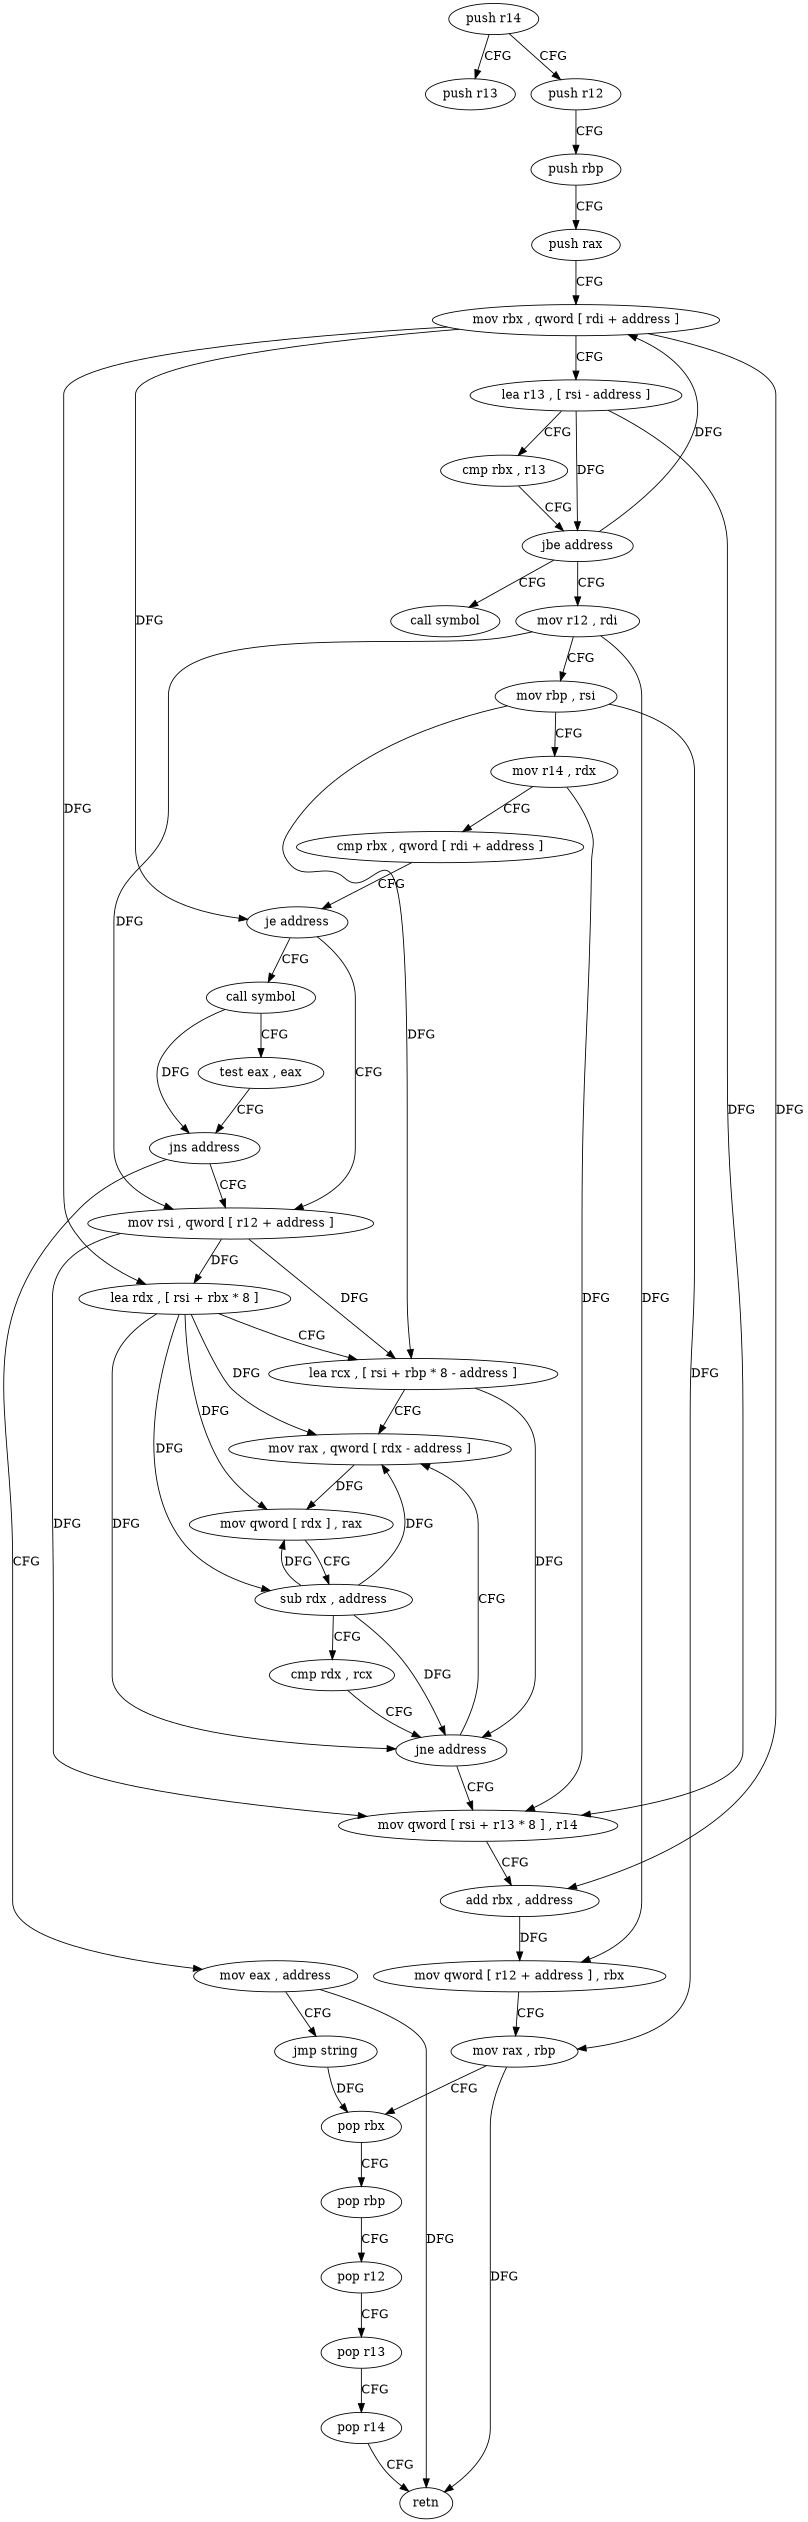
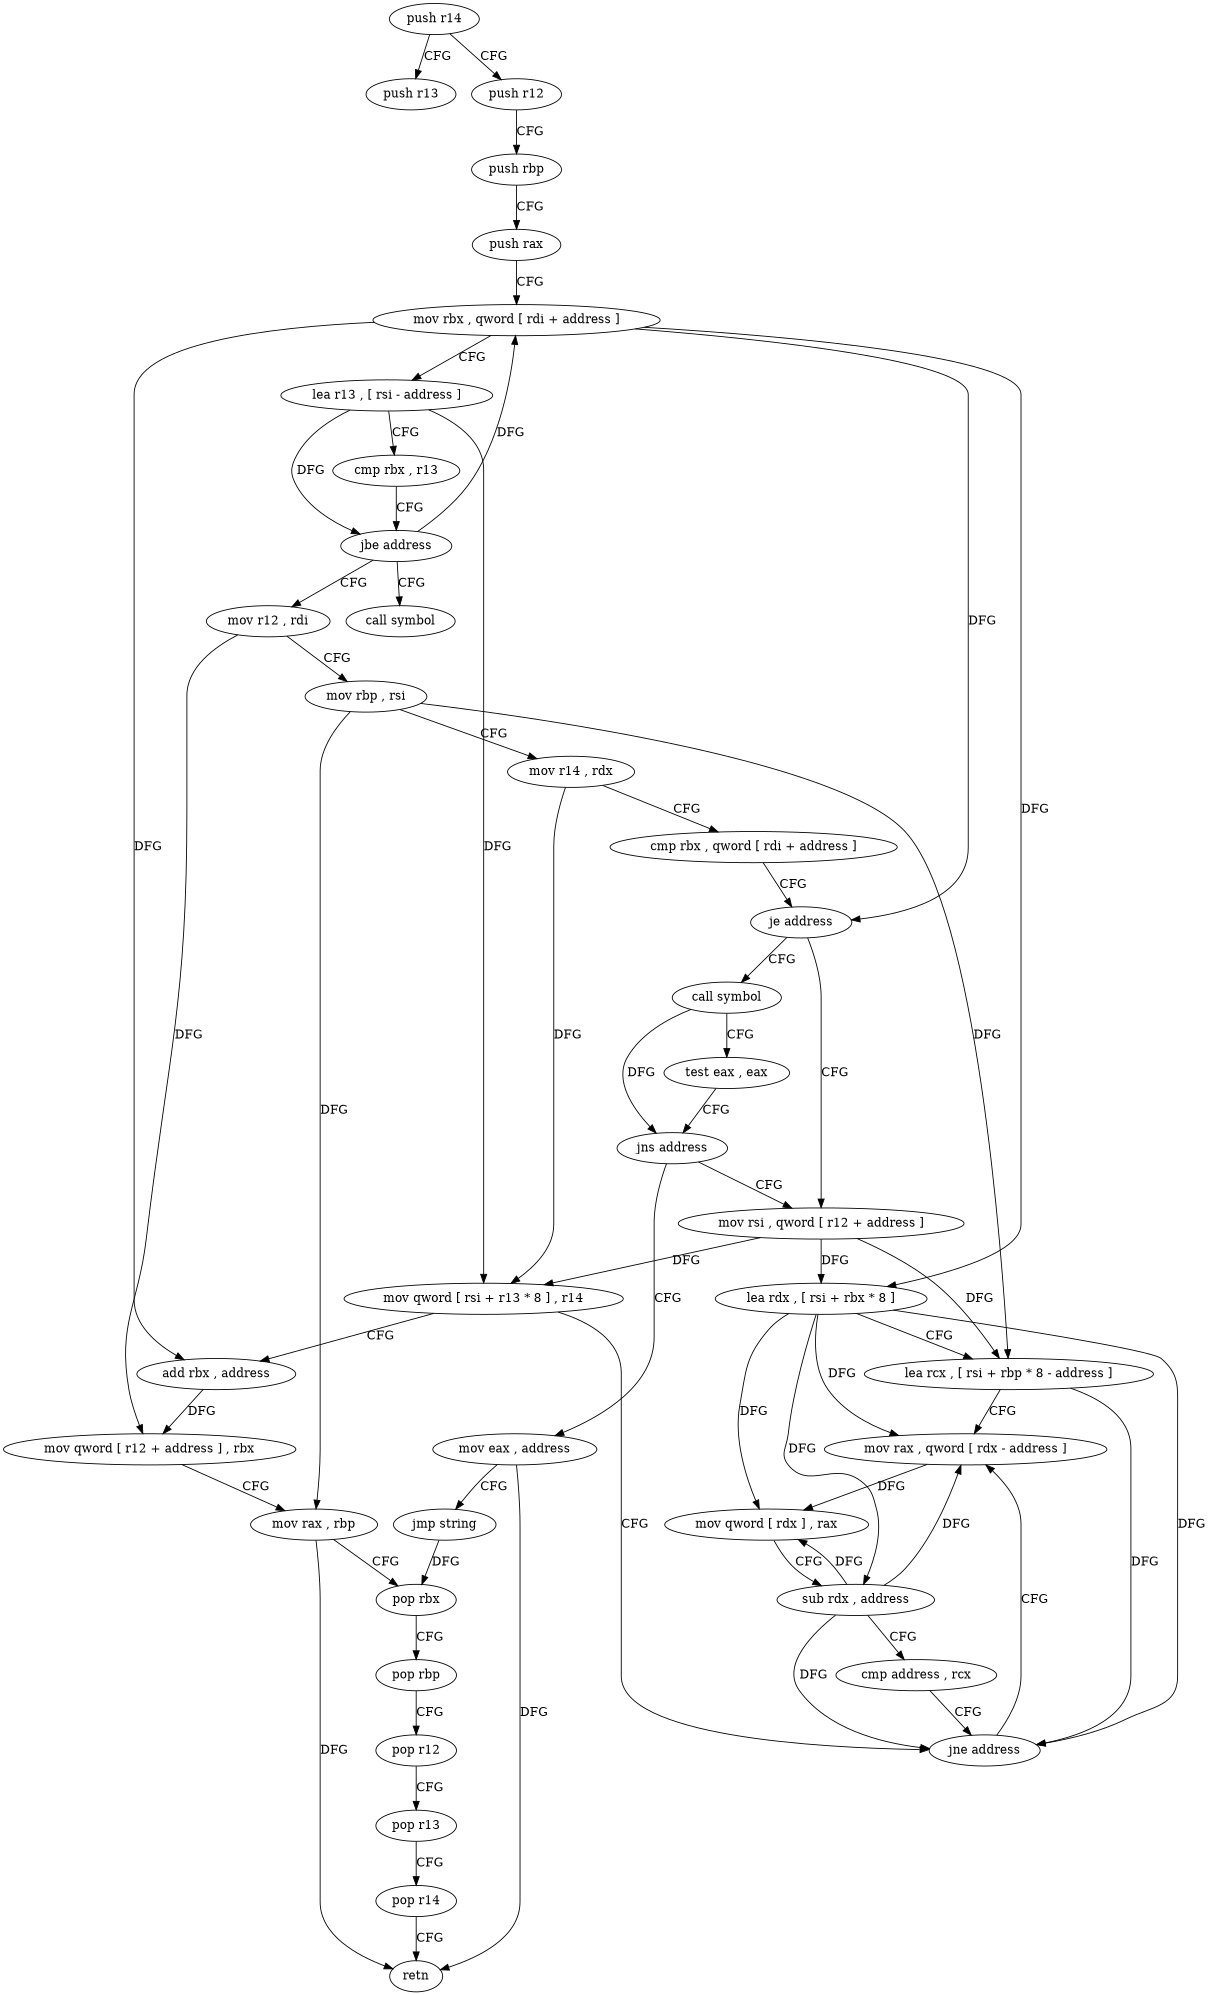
(168, 779) -> none
(332, 1675) -> (916, 1675)
(463, 1784) -> (621, 1638)
